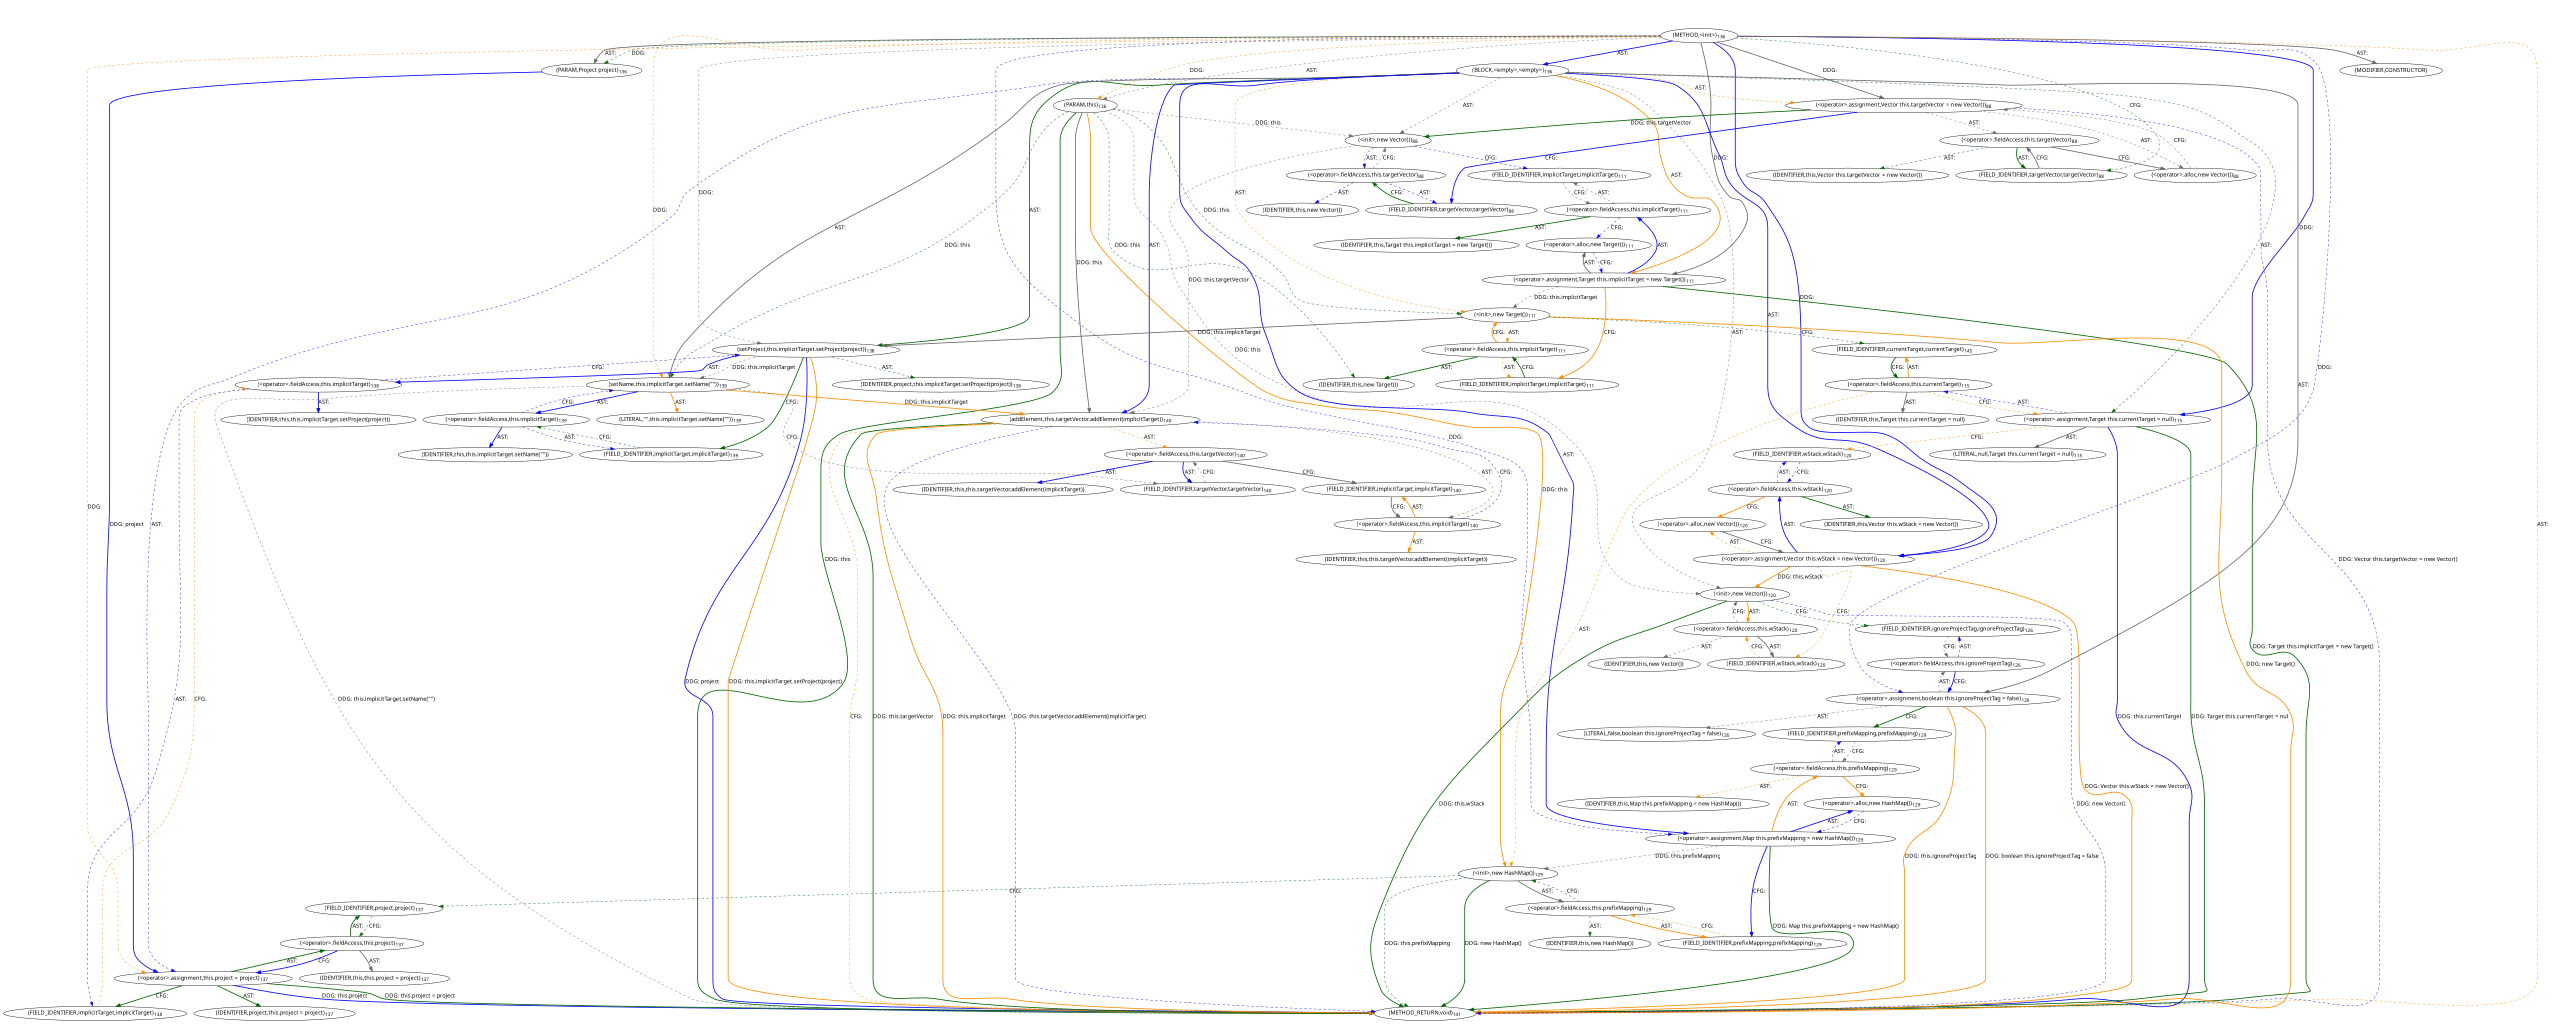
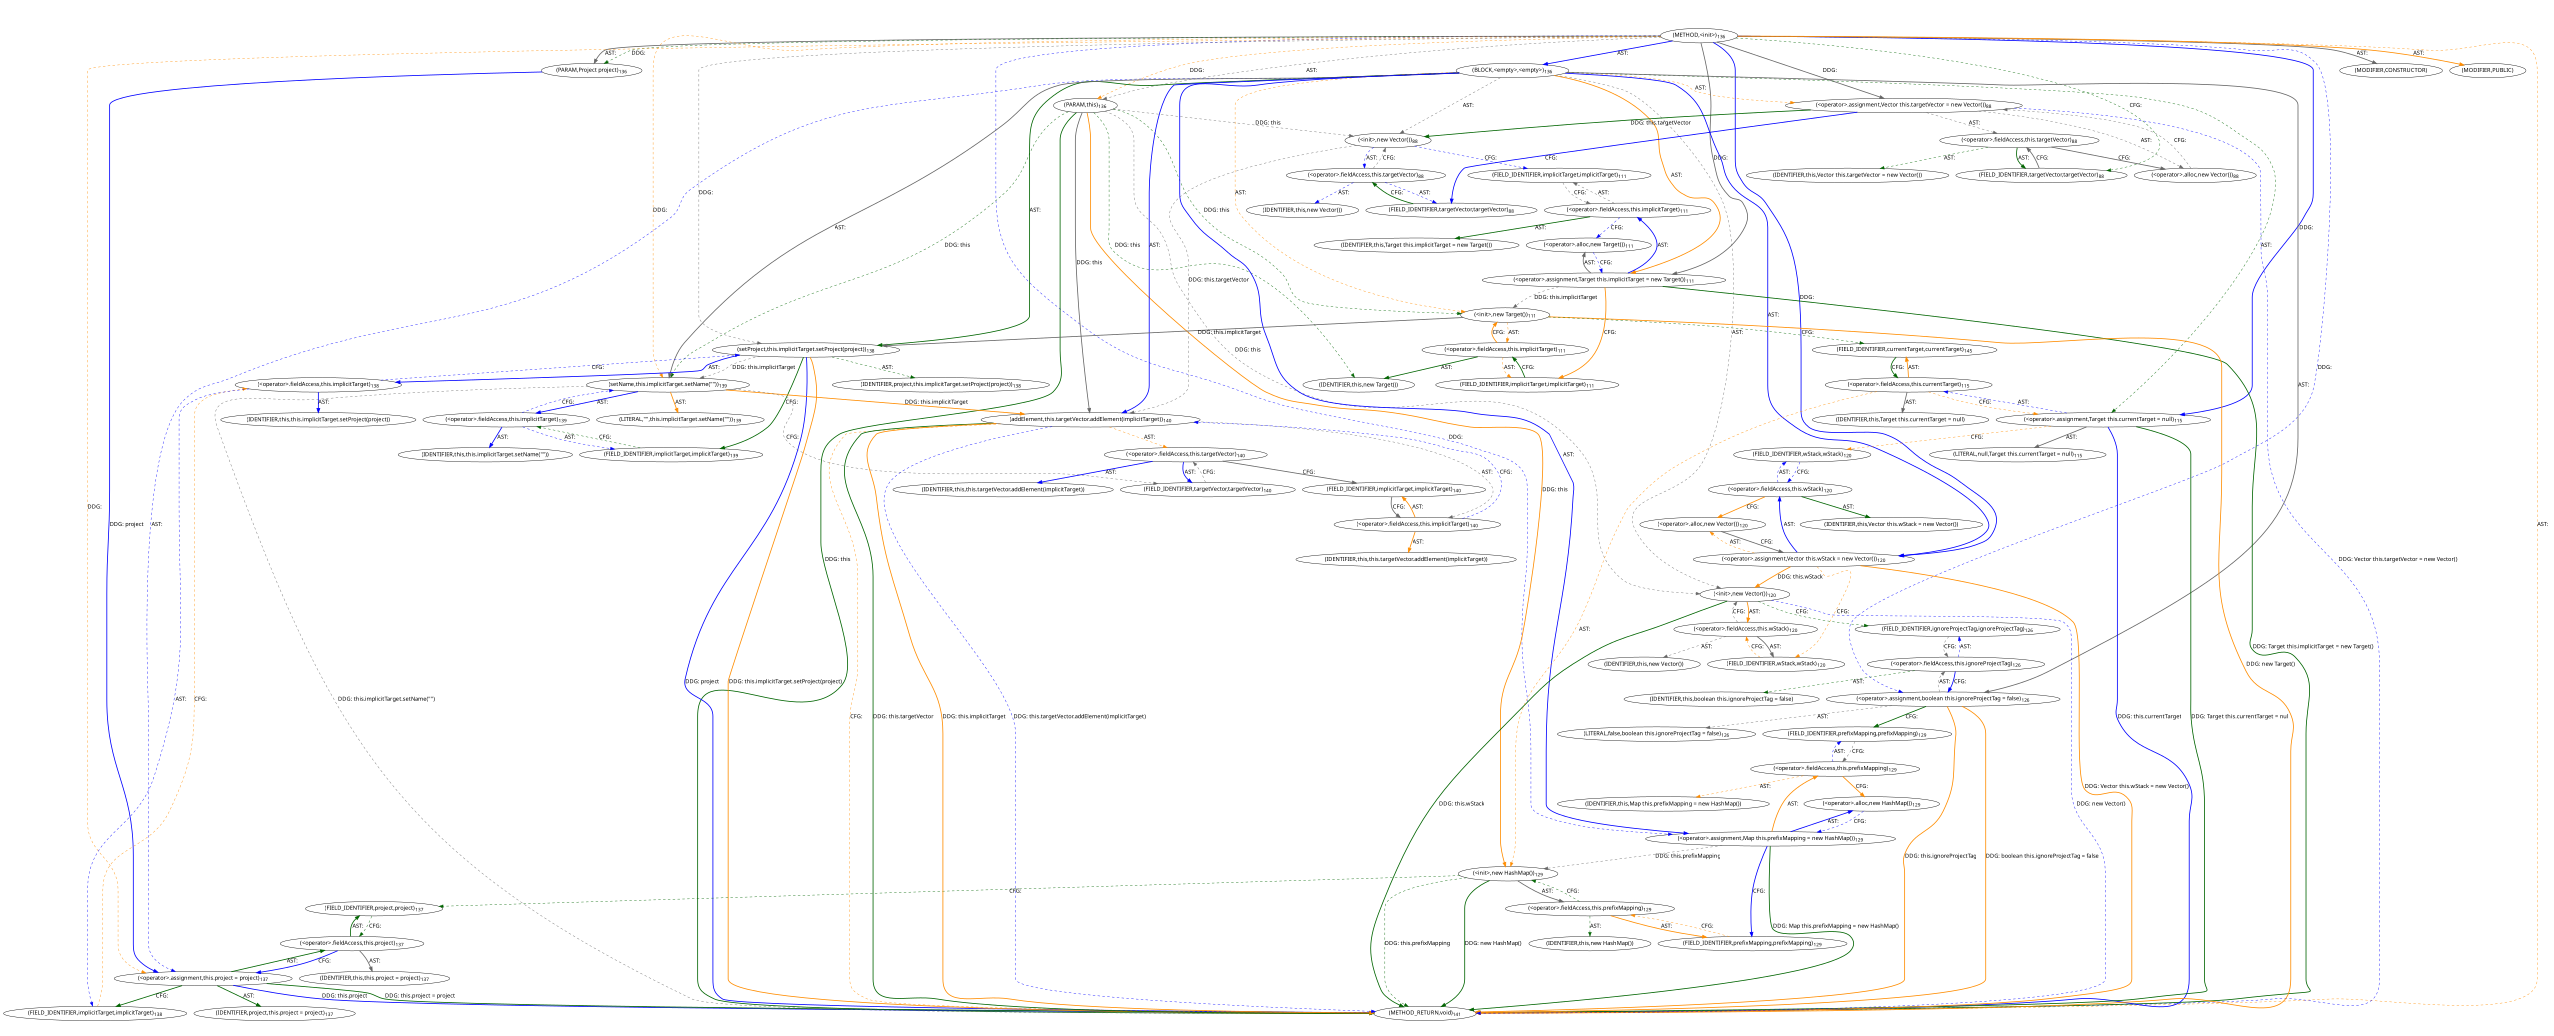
none -> (2488, 71)
none -> (1722, 699)
